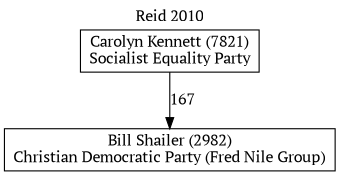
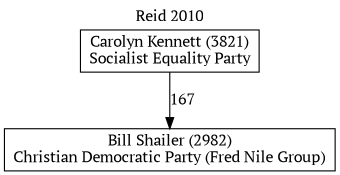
(170, 51) -> (170, 51)
